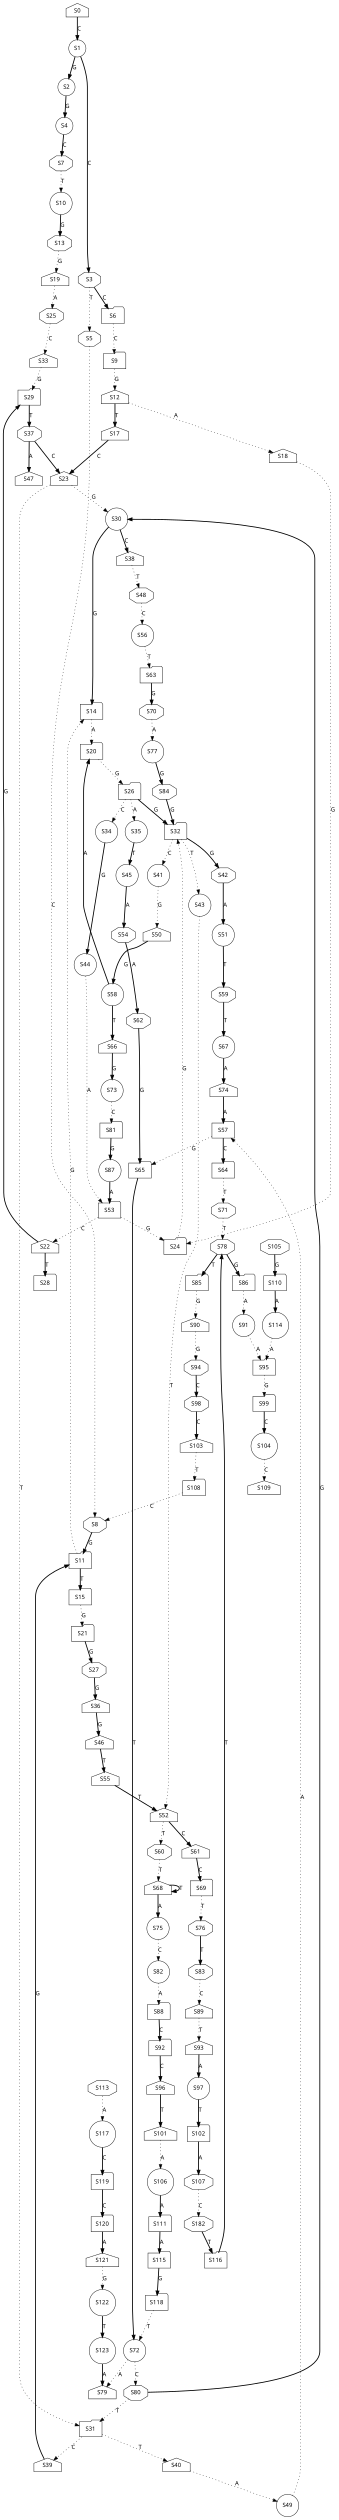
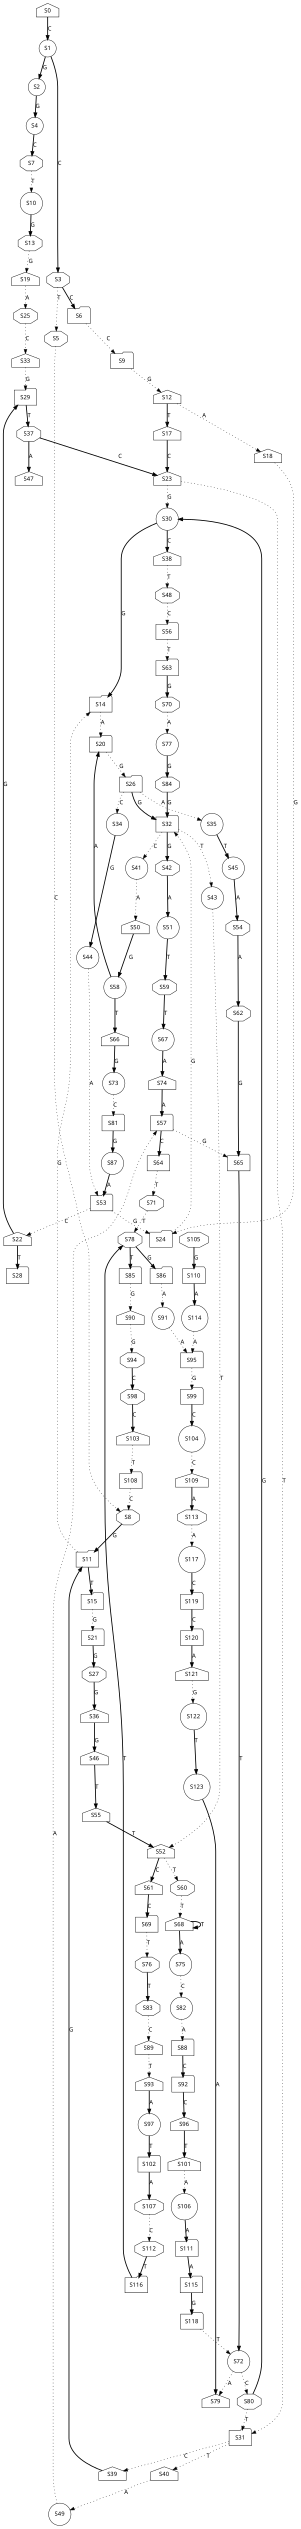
(143, 635) -> (167, 632)
(160, 905) -> (138, 898)
none -> (192, 1496)
(199, 2224) -> (149, 2249)
